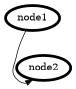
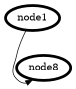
(44, 68) -> (44, 68)
